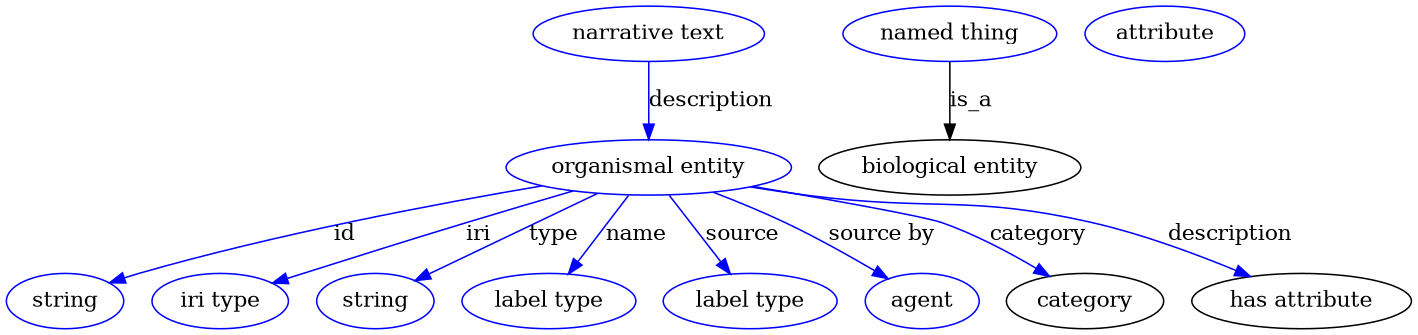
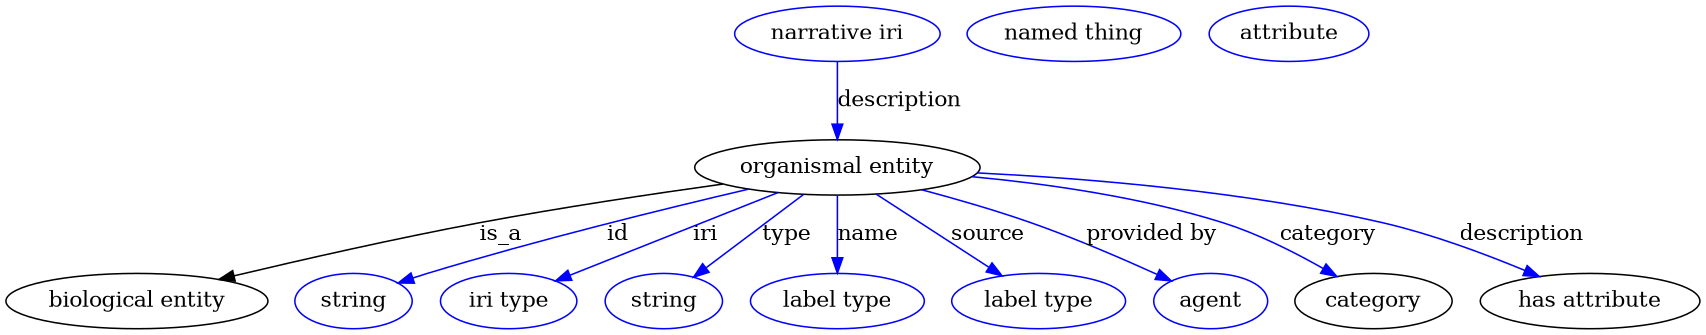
(649, 34) -> (837, 34)
(950, 93) -> (477, 223)
(649, 167) -> (837, 167)
(882, 234) -> (1152, 234)
